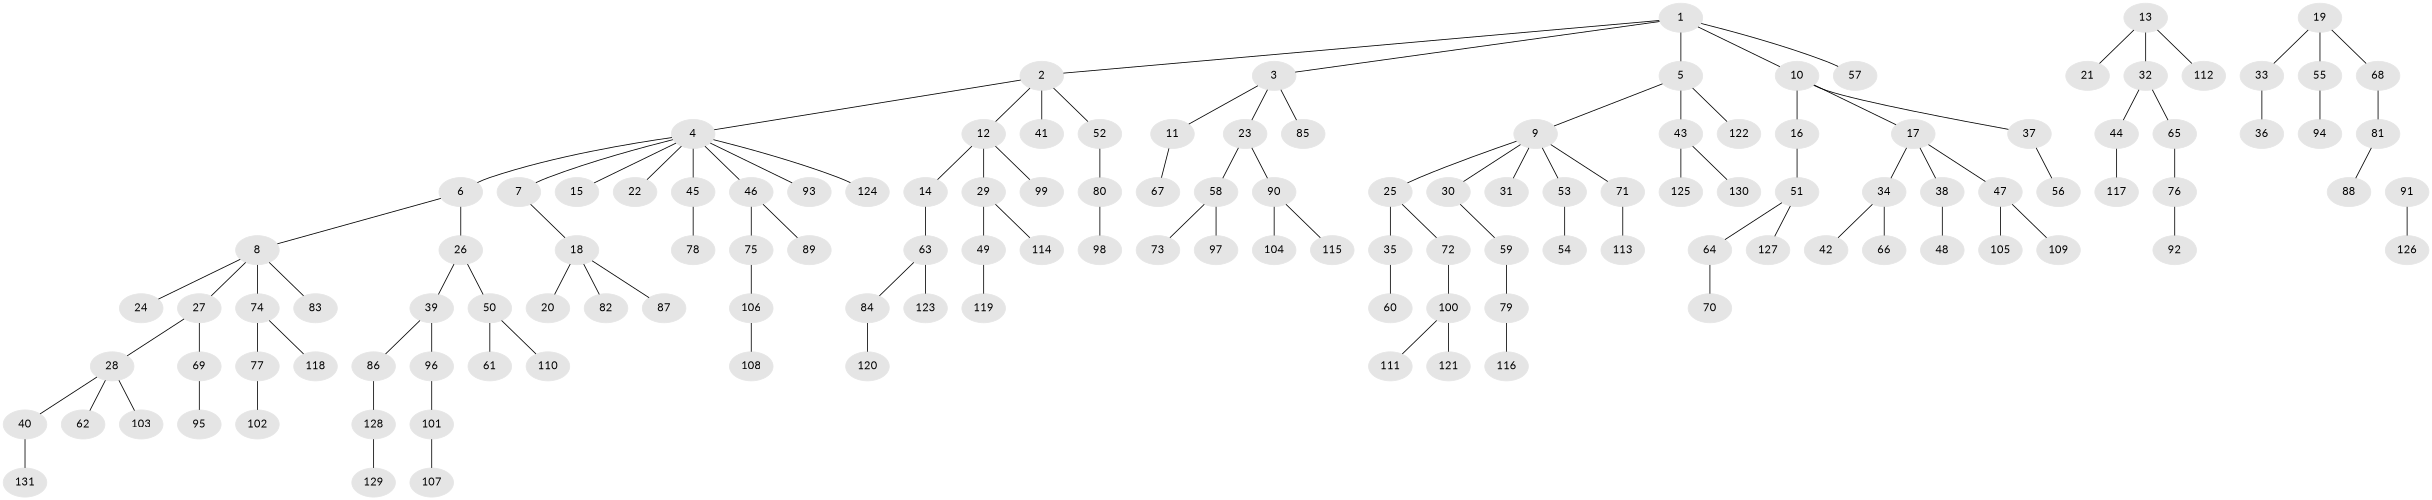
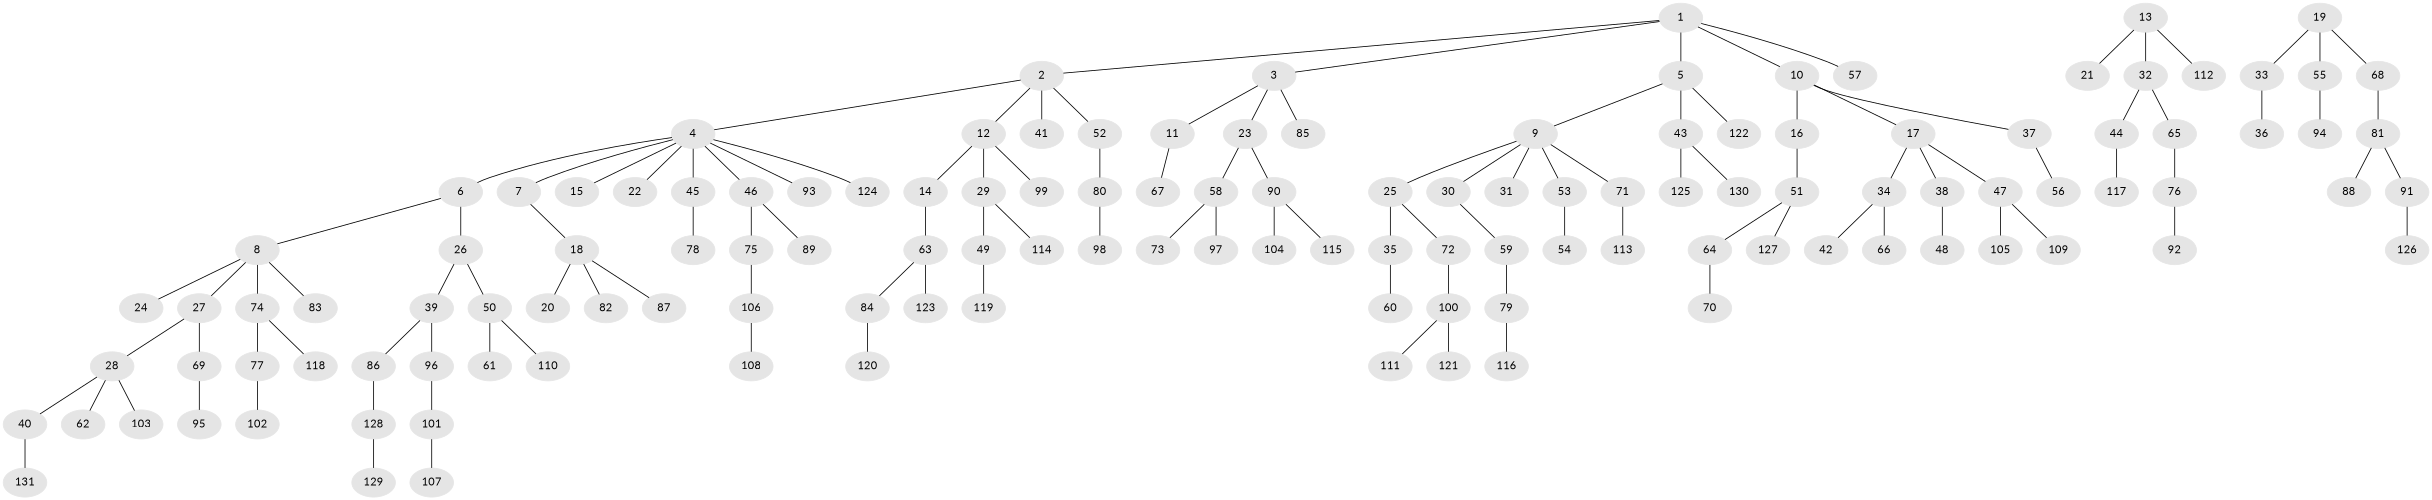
none -> (2393, 163)
